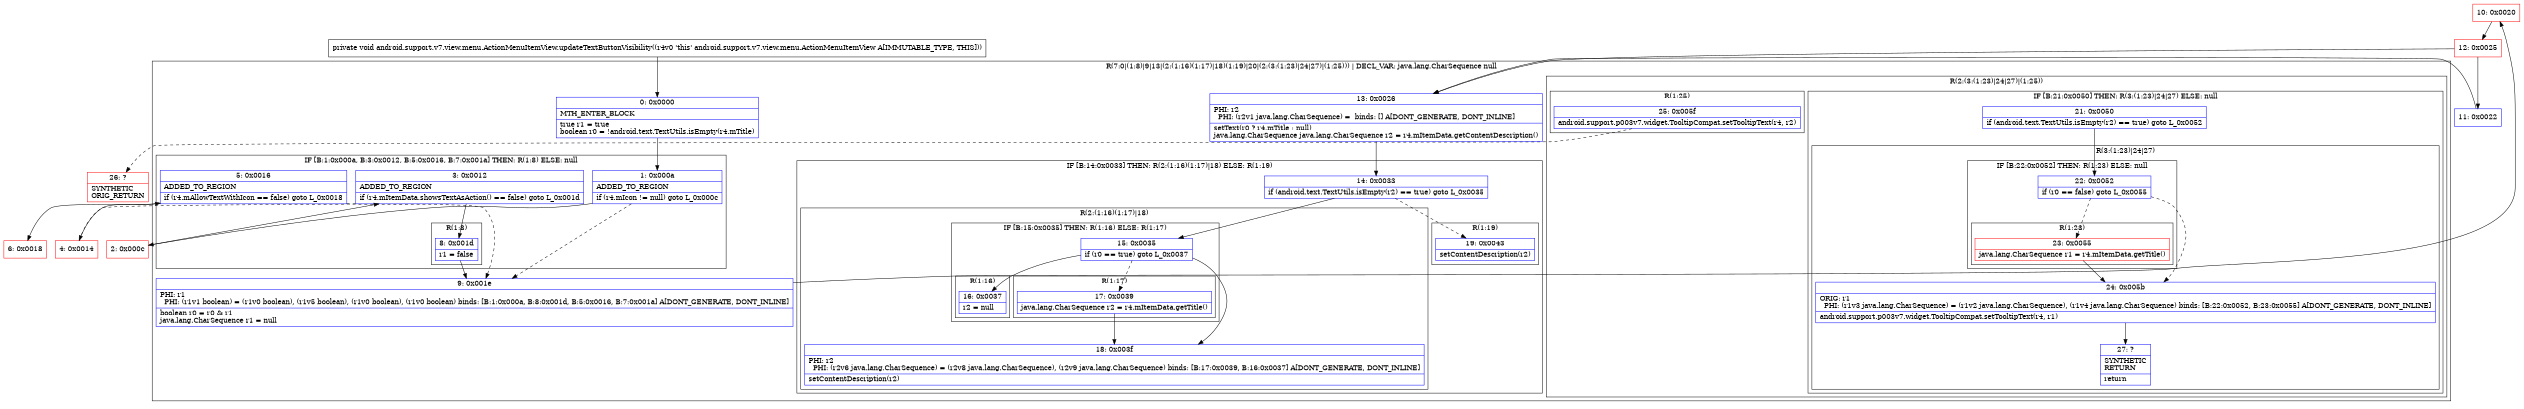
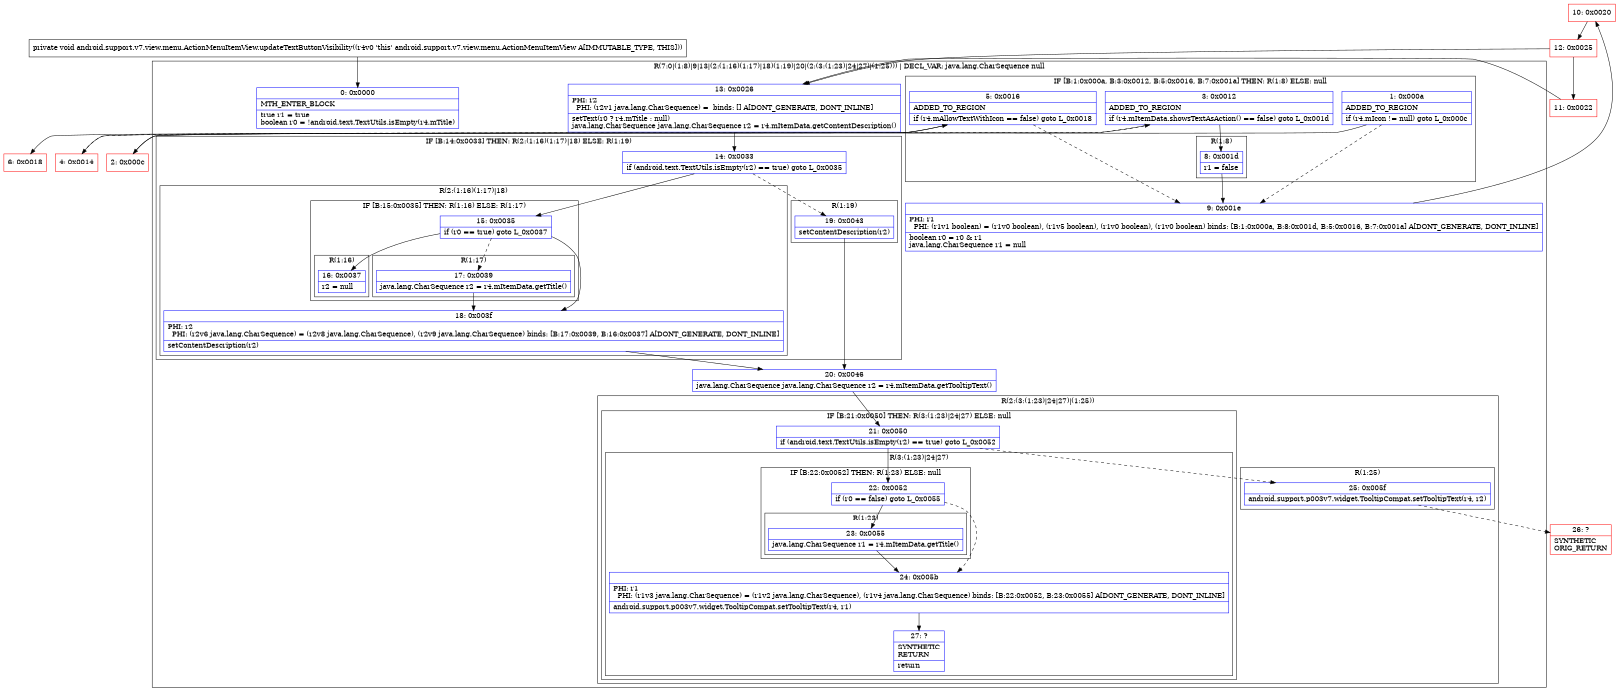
(2478, 118) -> (1573, 108)
(657, 152) -> none
(2084, 216) -> (877, 516)
(2072, 249) -> (866, 539)
(1836, 299) -> (627, 589)
none -> (844, 381)
none -> (1125, 465)
